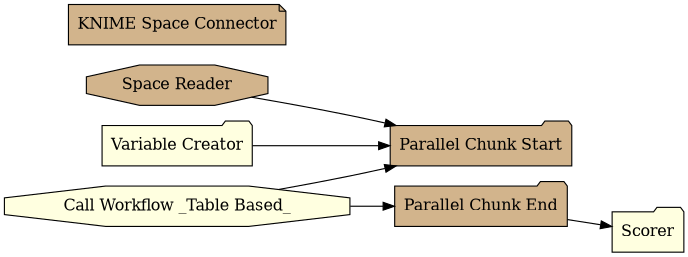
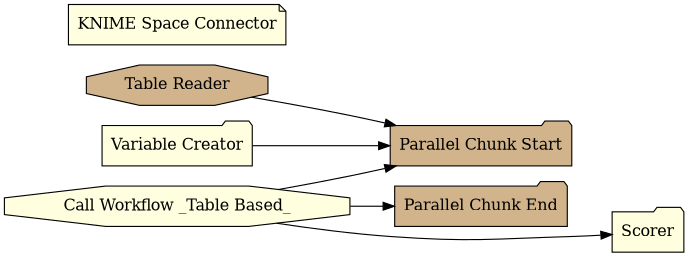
(177, 25) -> (177, 25)
(177, 85) -> (177, 85)
(584, 222) -> (438, 239)
